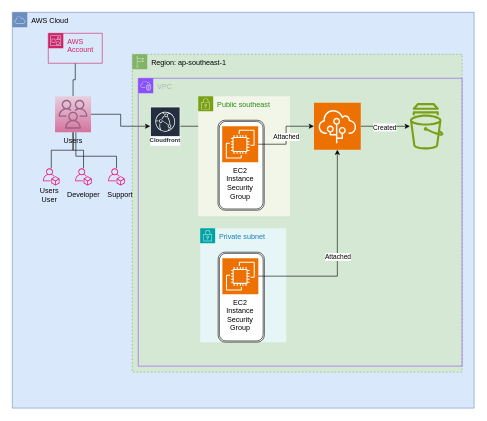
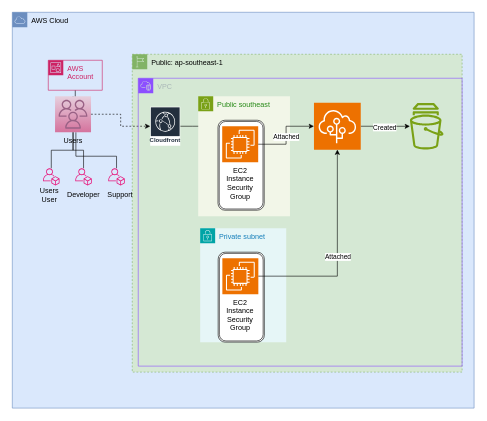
(75, 48) -> (75, 75)
(194, 63) -> (193, 63)
(121, 117) -> (121, 117)
